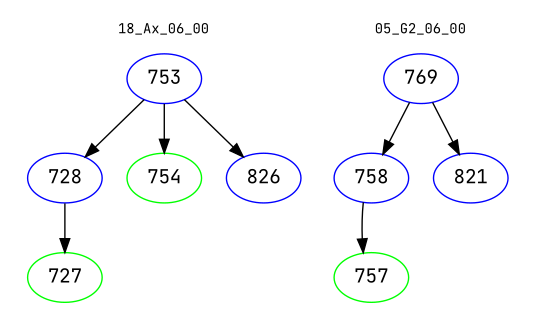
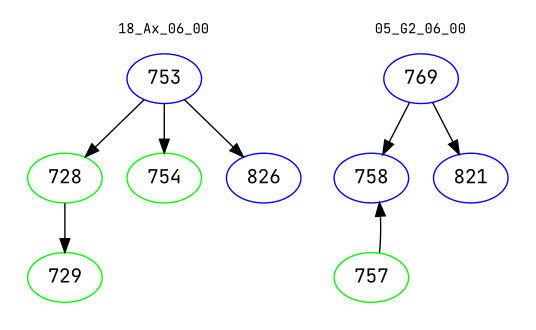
(65, 178) -> (65, 178)
(362, 221) -> (381, 235)
(65, 277) -> (65, 277)
